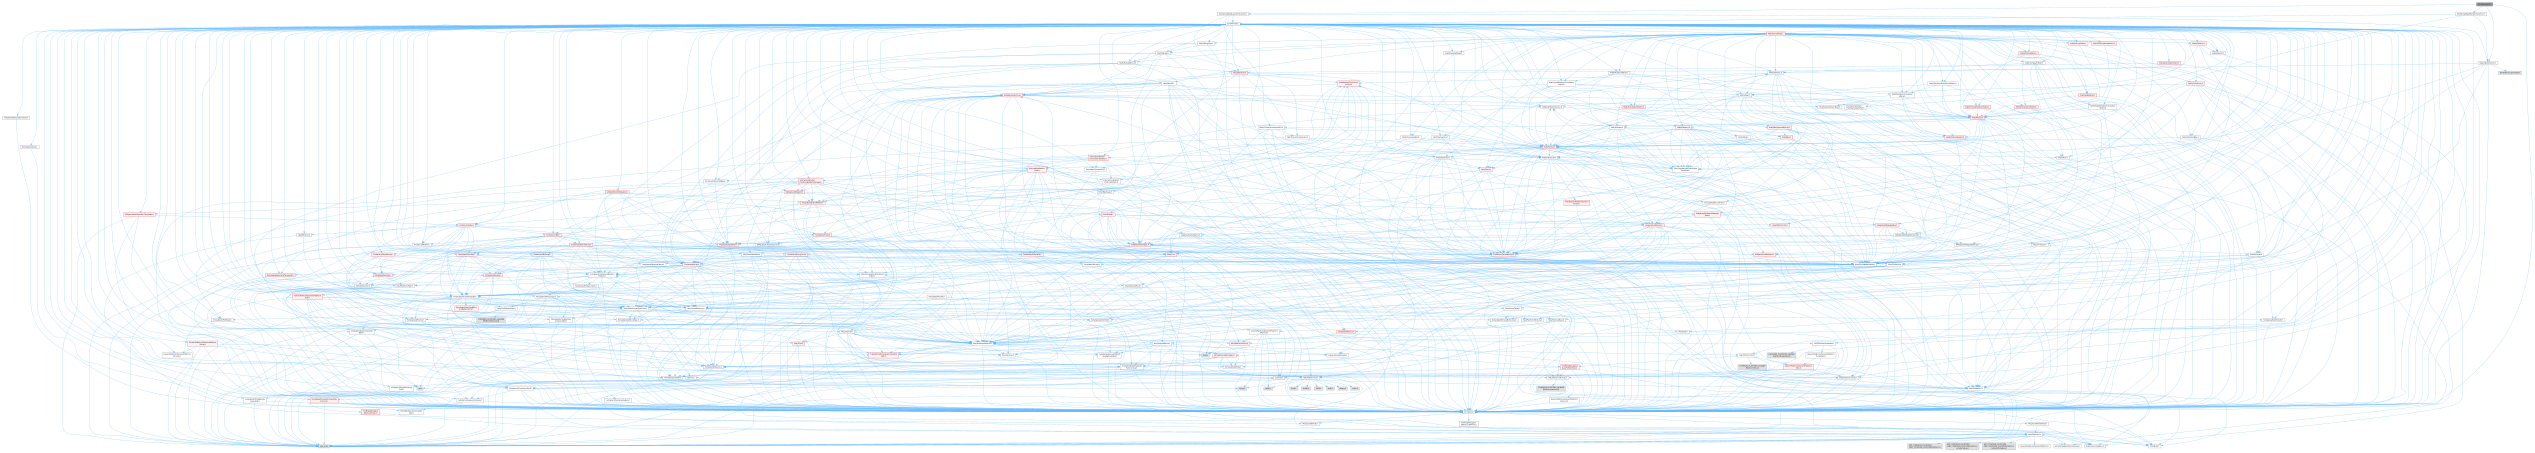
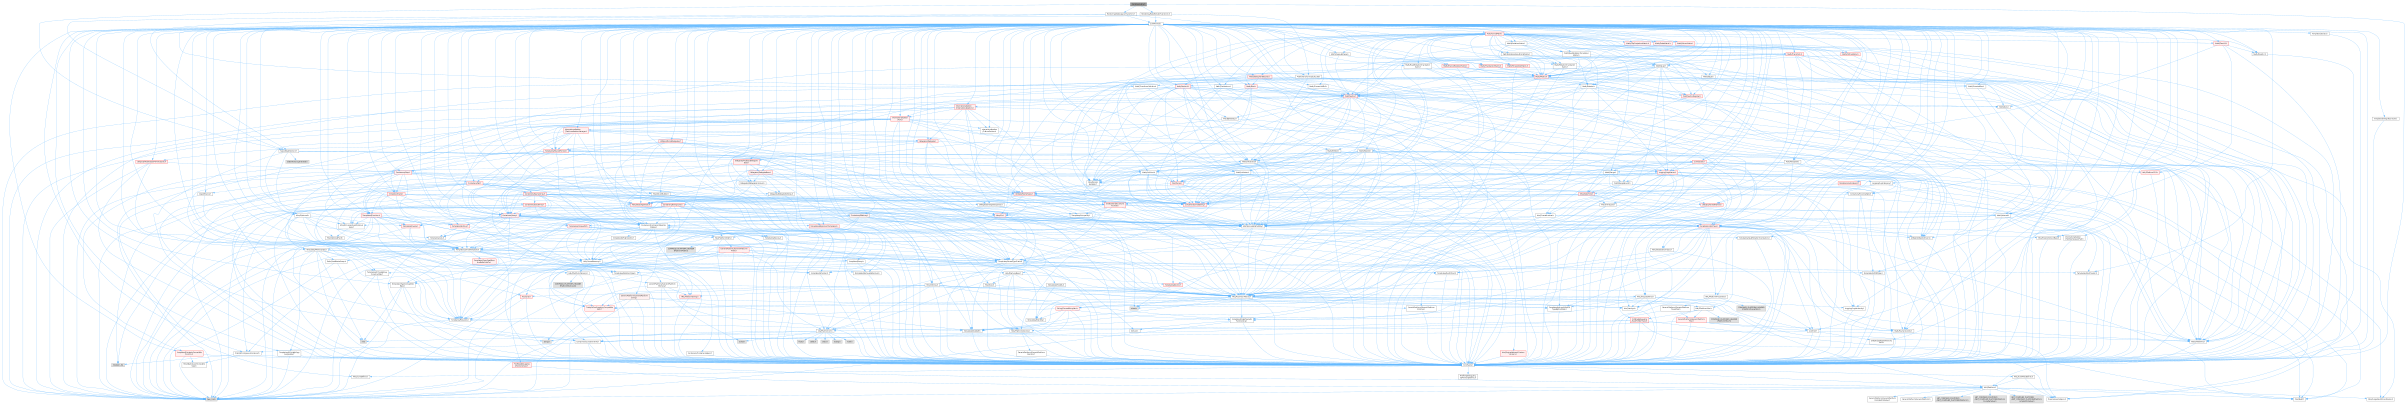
(2034, 63) -> (1334, 151)
(1786, 114) -> (1770, 137)
(1713, 132) -> (1460, 26)
(1255, 160) -> (1006, 31)
(1686, 170) -> (1093, 183)
none -> (681, 250)
(653, 264) -> (1754, 238)
(796, 301) -> (1042, 269)
(500, 313) -> (574, 278)
none -> (118, 365)
(1306, 389) -> none
(1551, 389) -> none
none -> (1882, 399)
